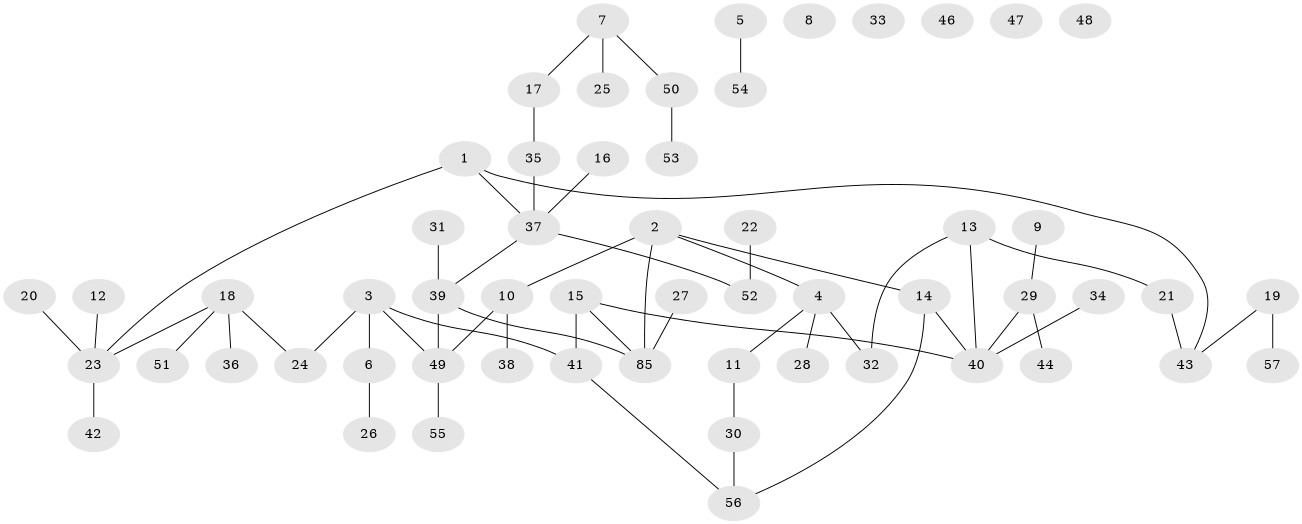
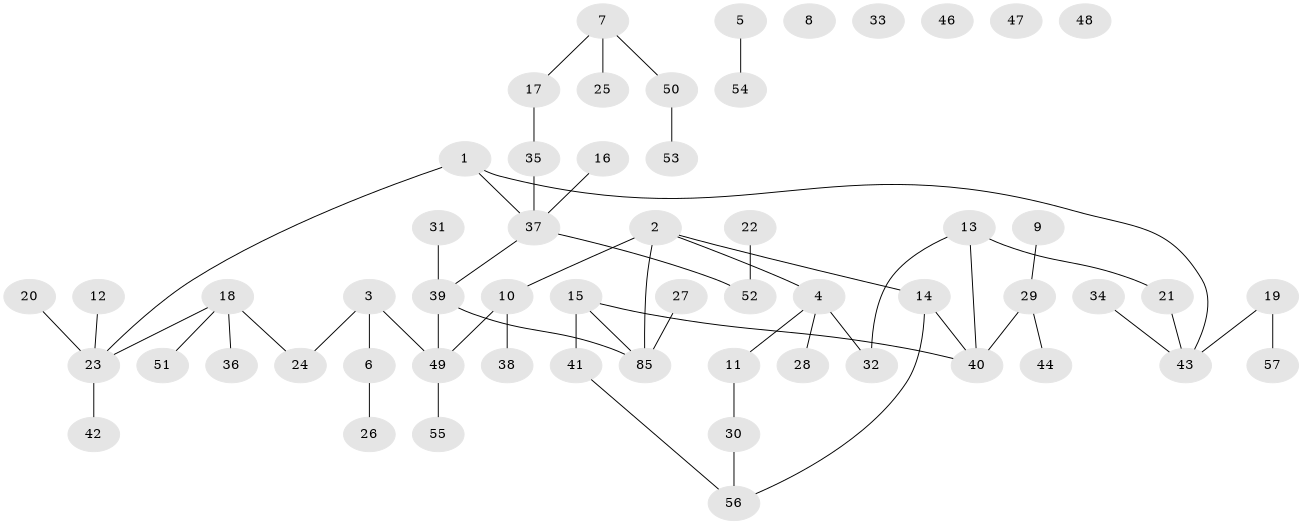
(1044, 328) -> (1142, 331)
(464, 330) -> none
